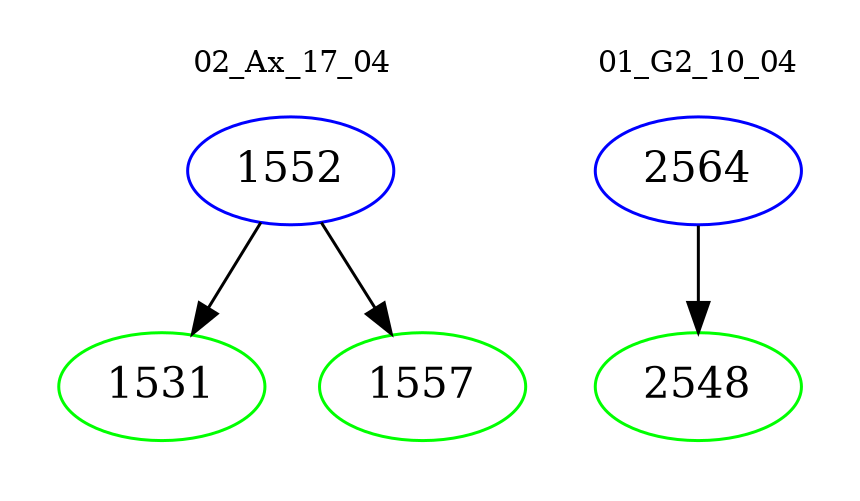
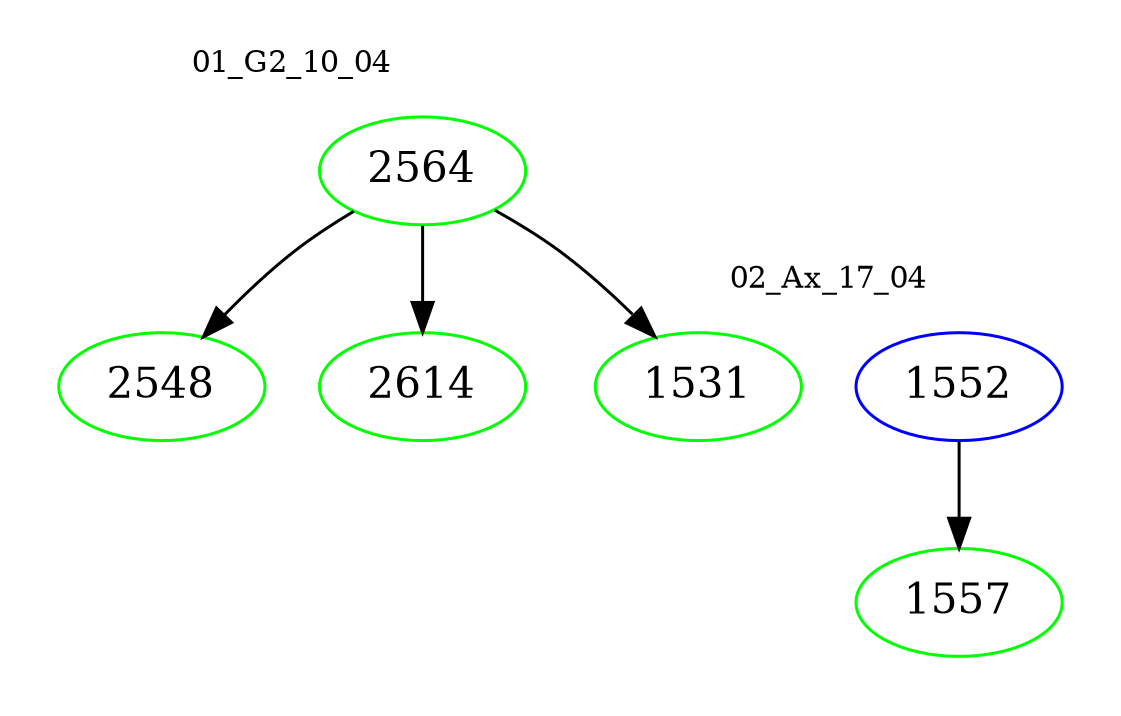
(698, 171) -> (423, 171)
(235, 265) -> (591, 276)
none -> (423, 387)
